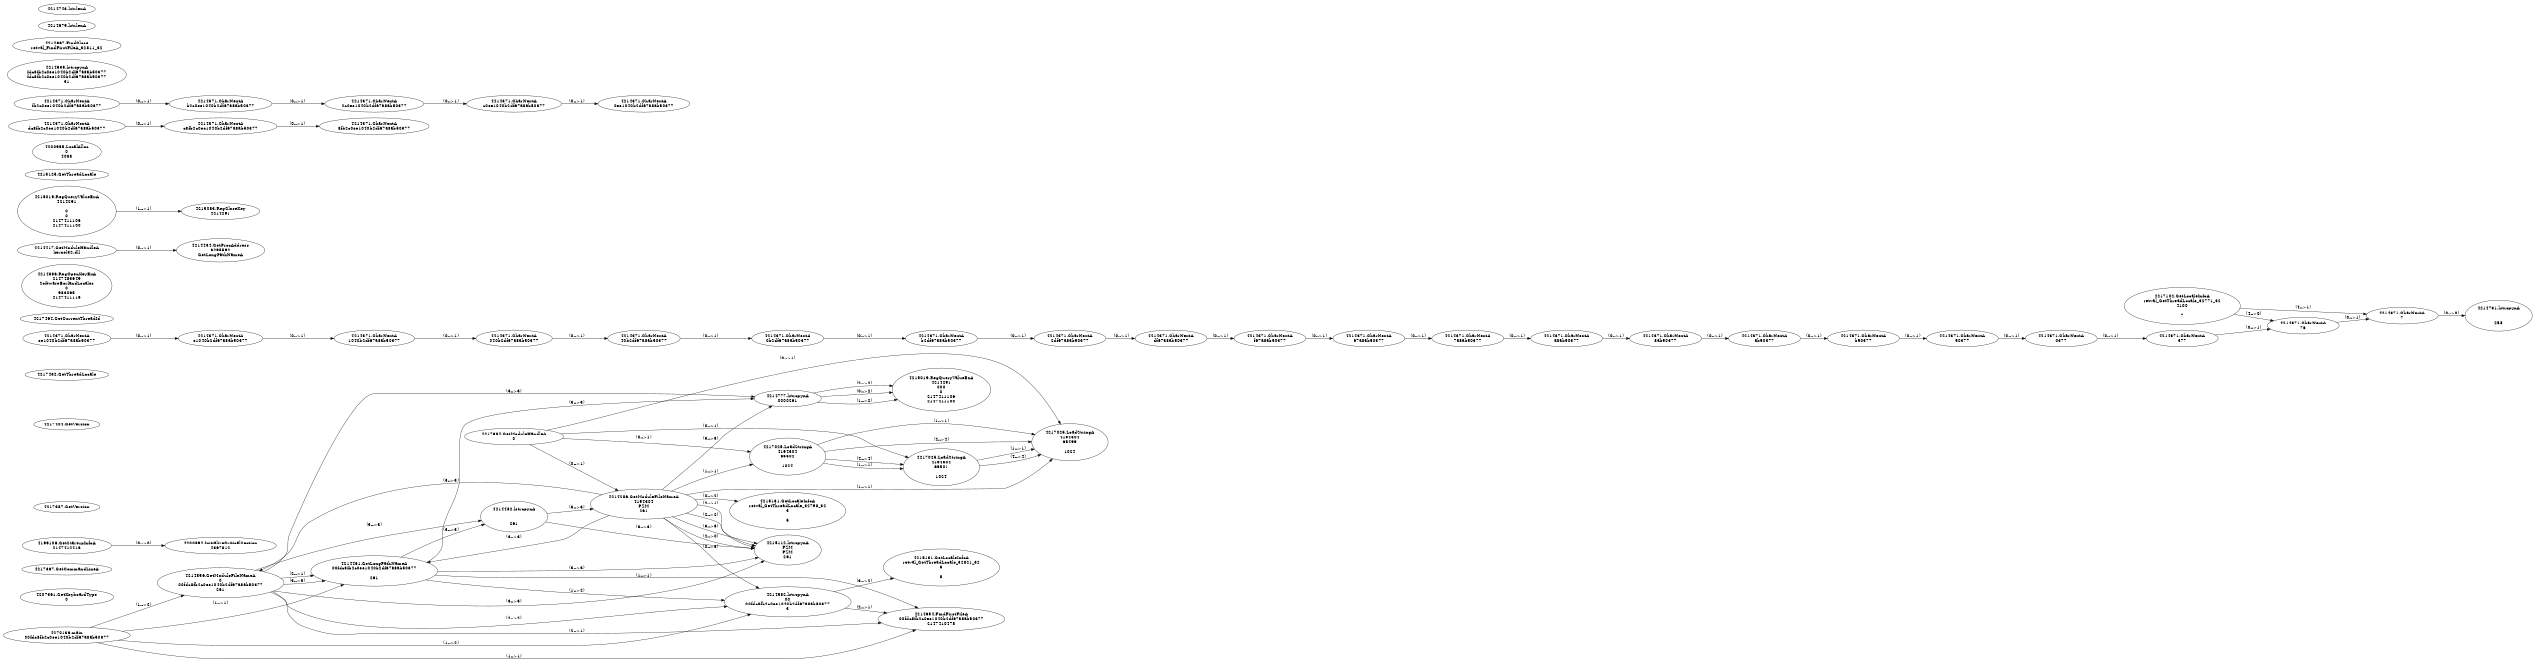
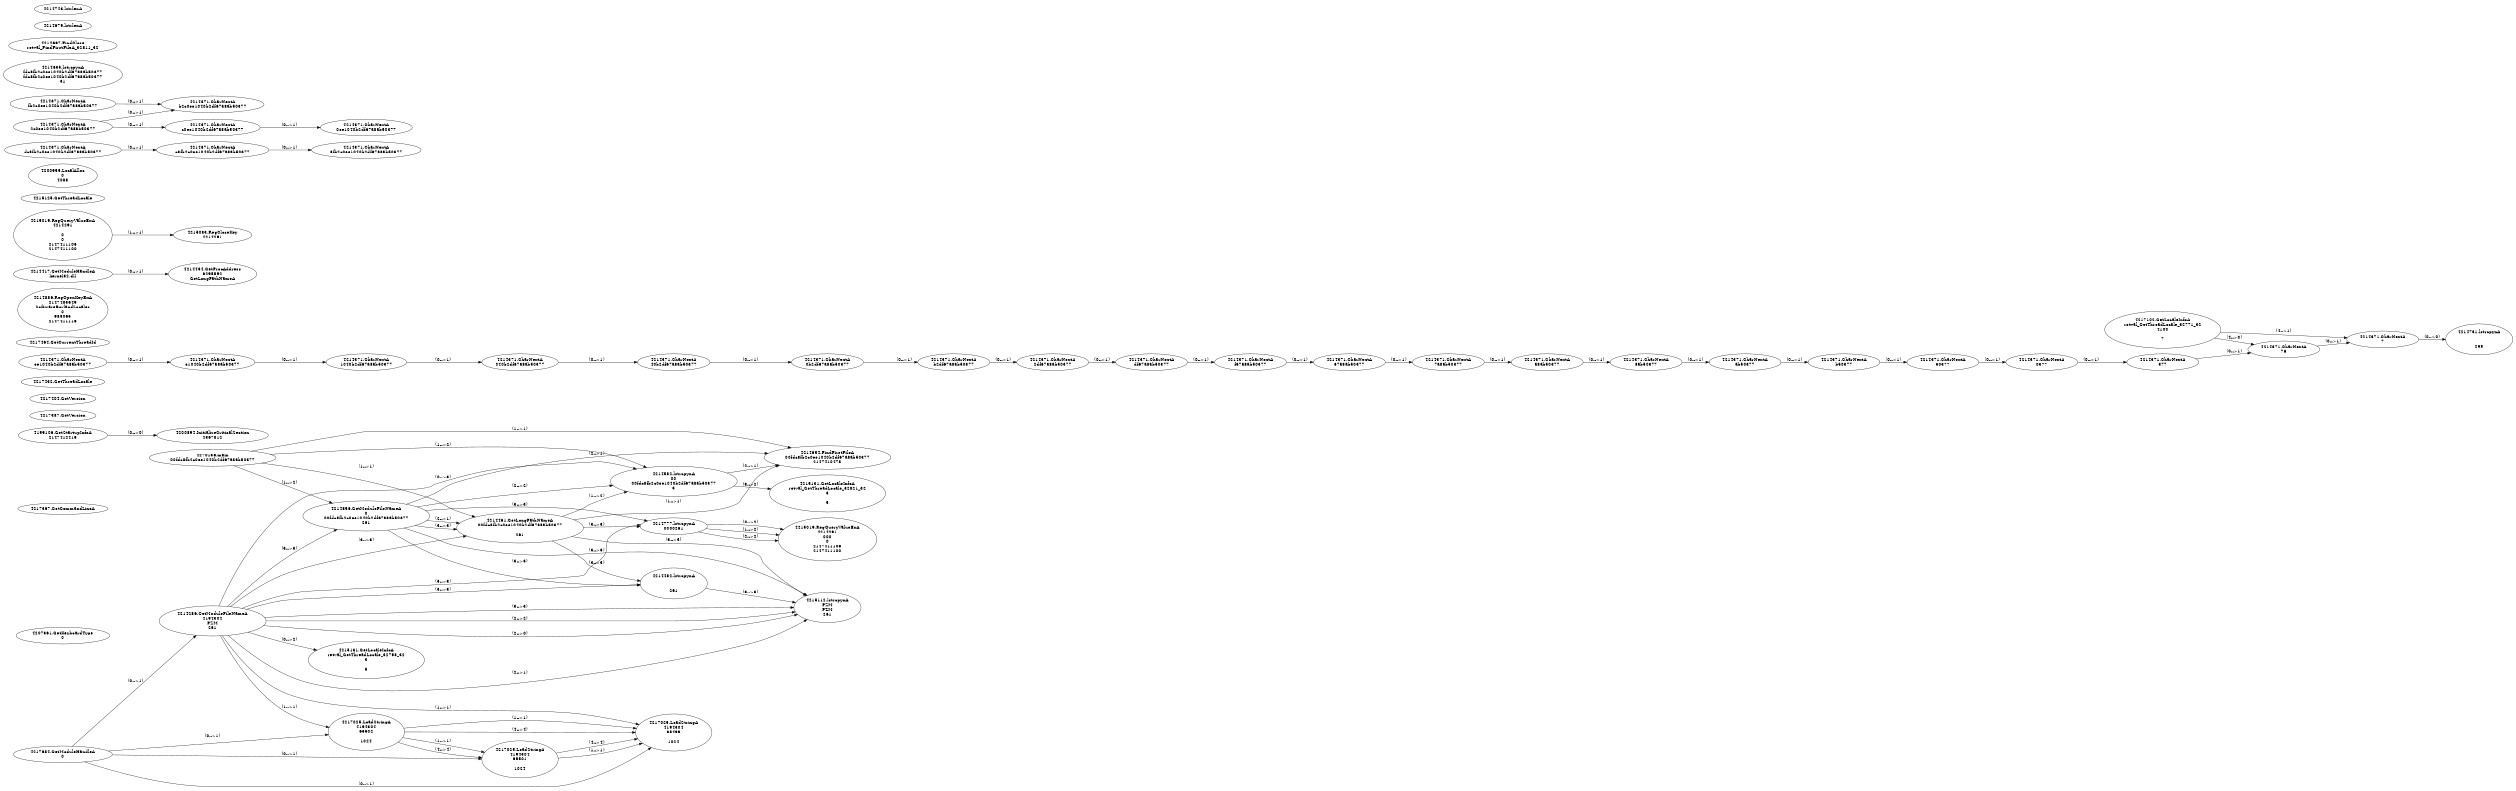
(297, 104) -> (136, 116)
(569, 511) -> (441, 592)
